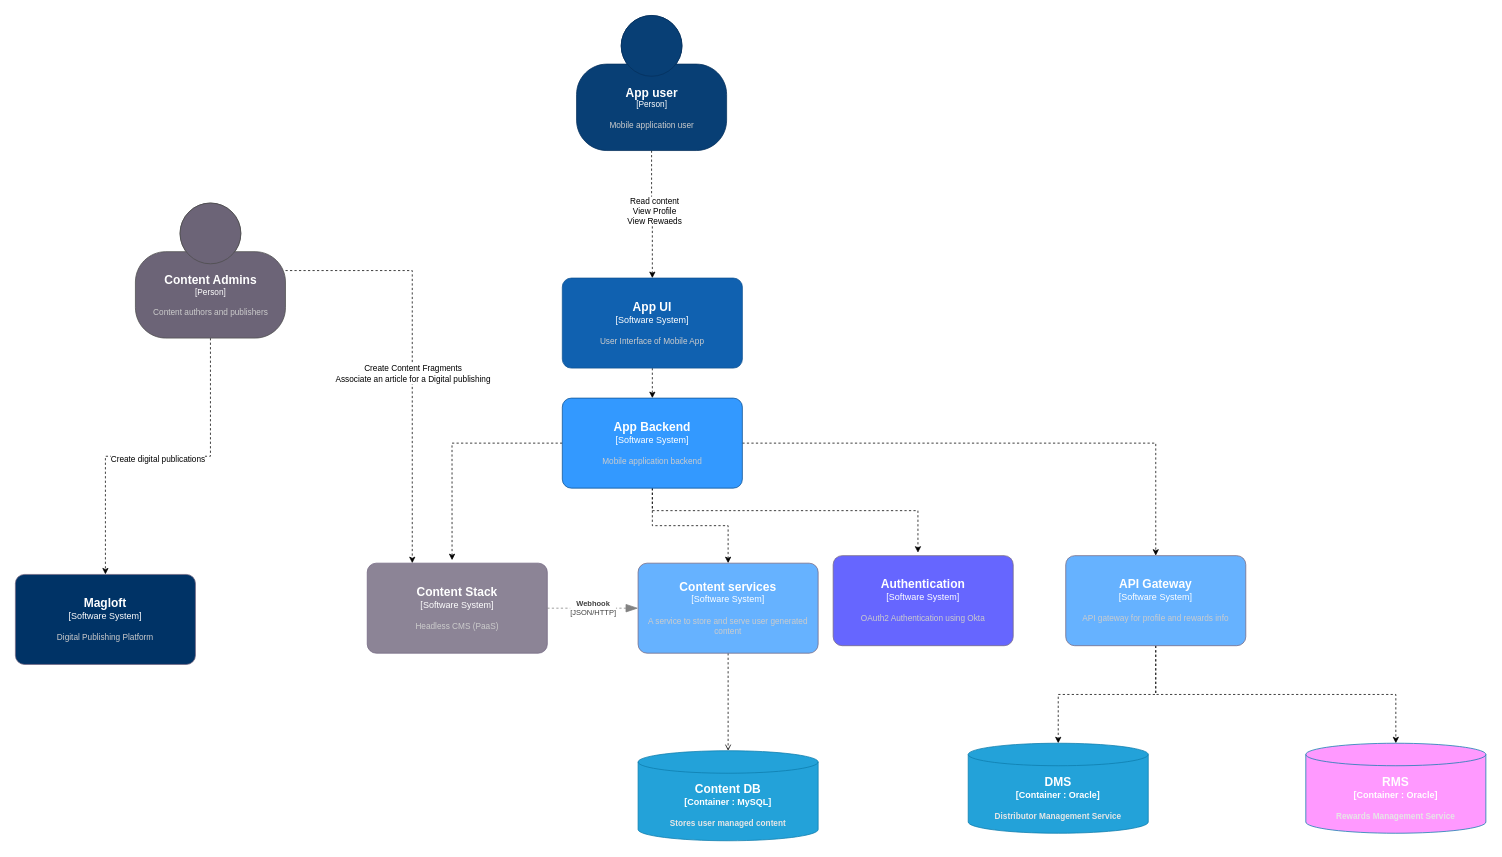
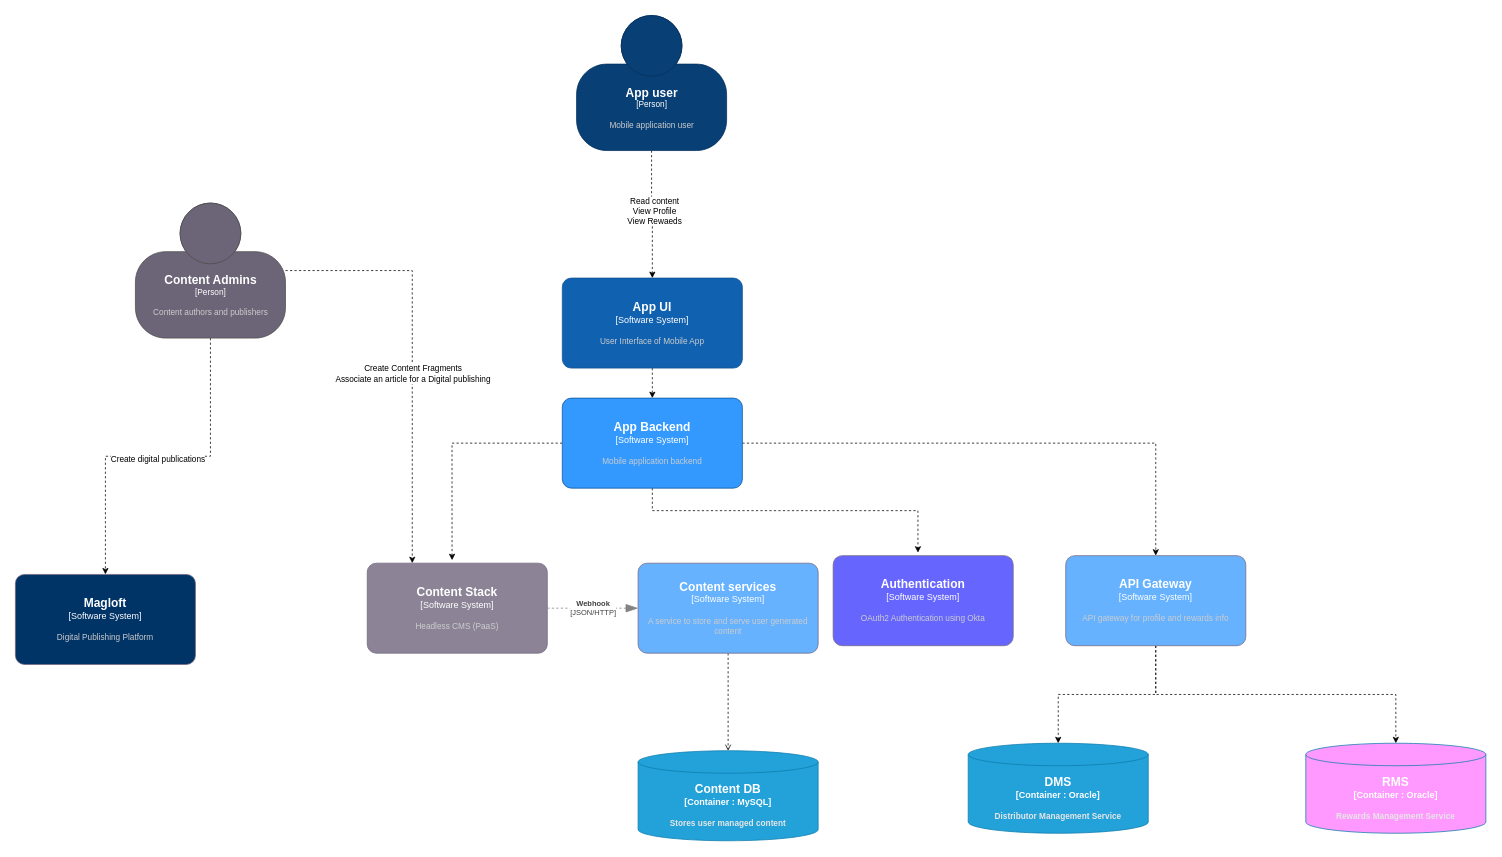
(682, 525) -> none
